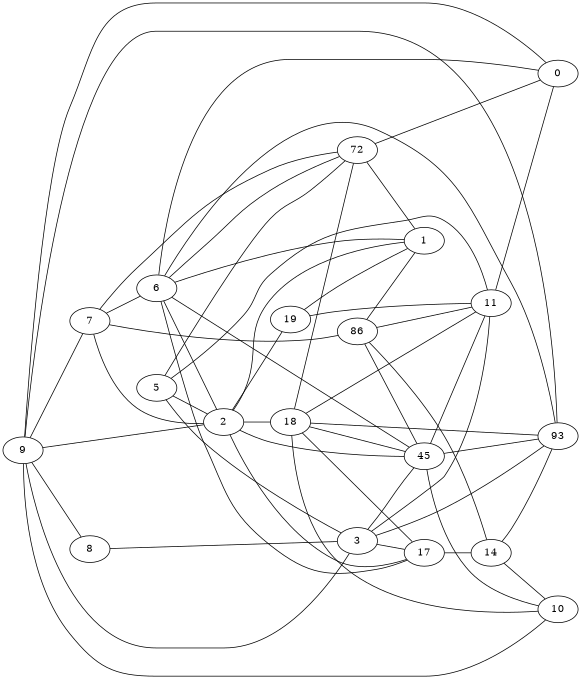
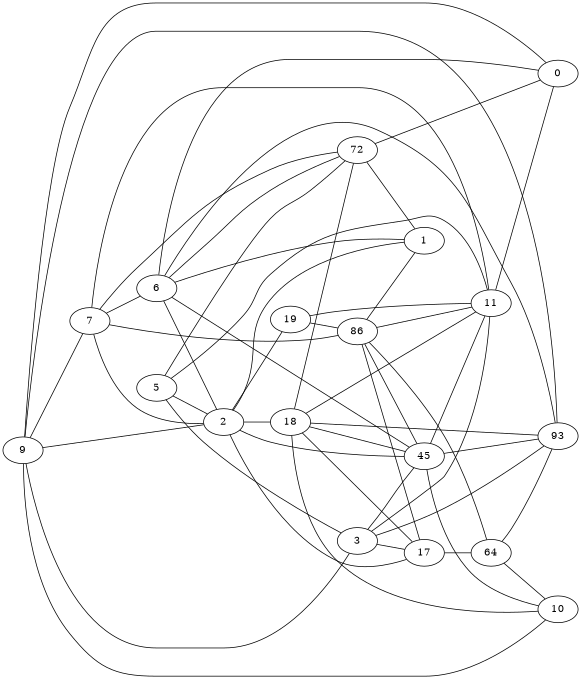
none -> (282, 88)
(355, 277) -> (324, 325)
(229, 498) -> (391, 442)
(90, 549) -> none
(491, 553) -> (491, 553)
